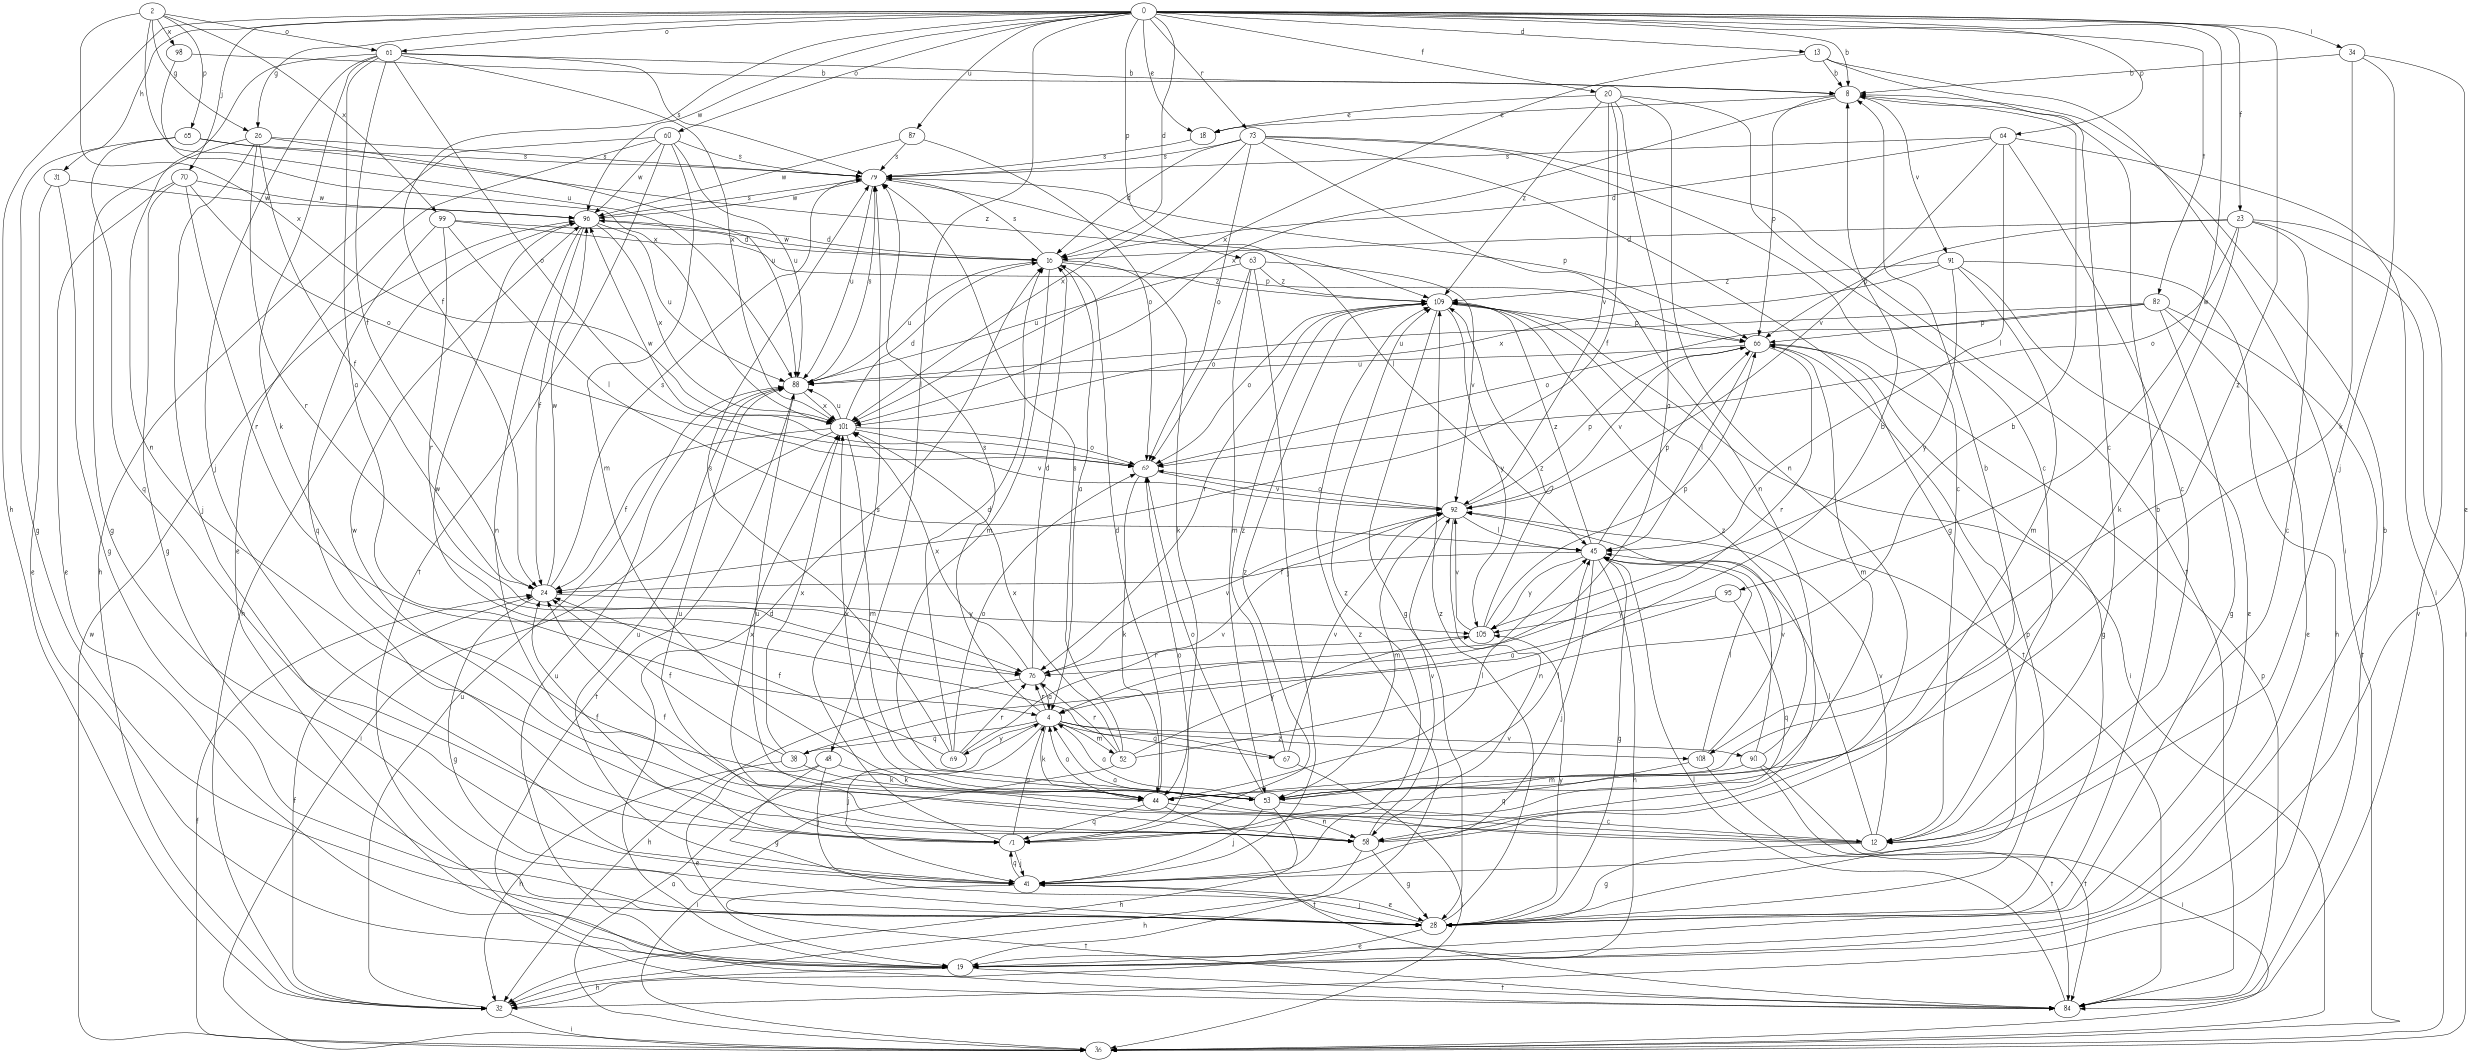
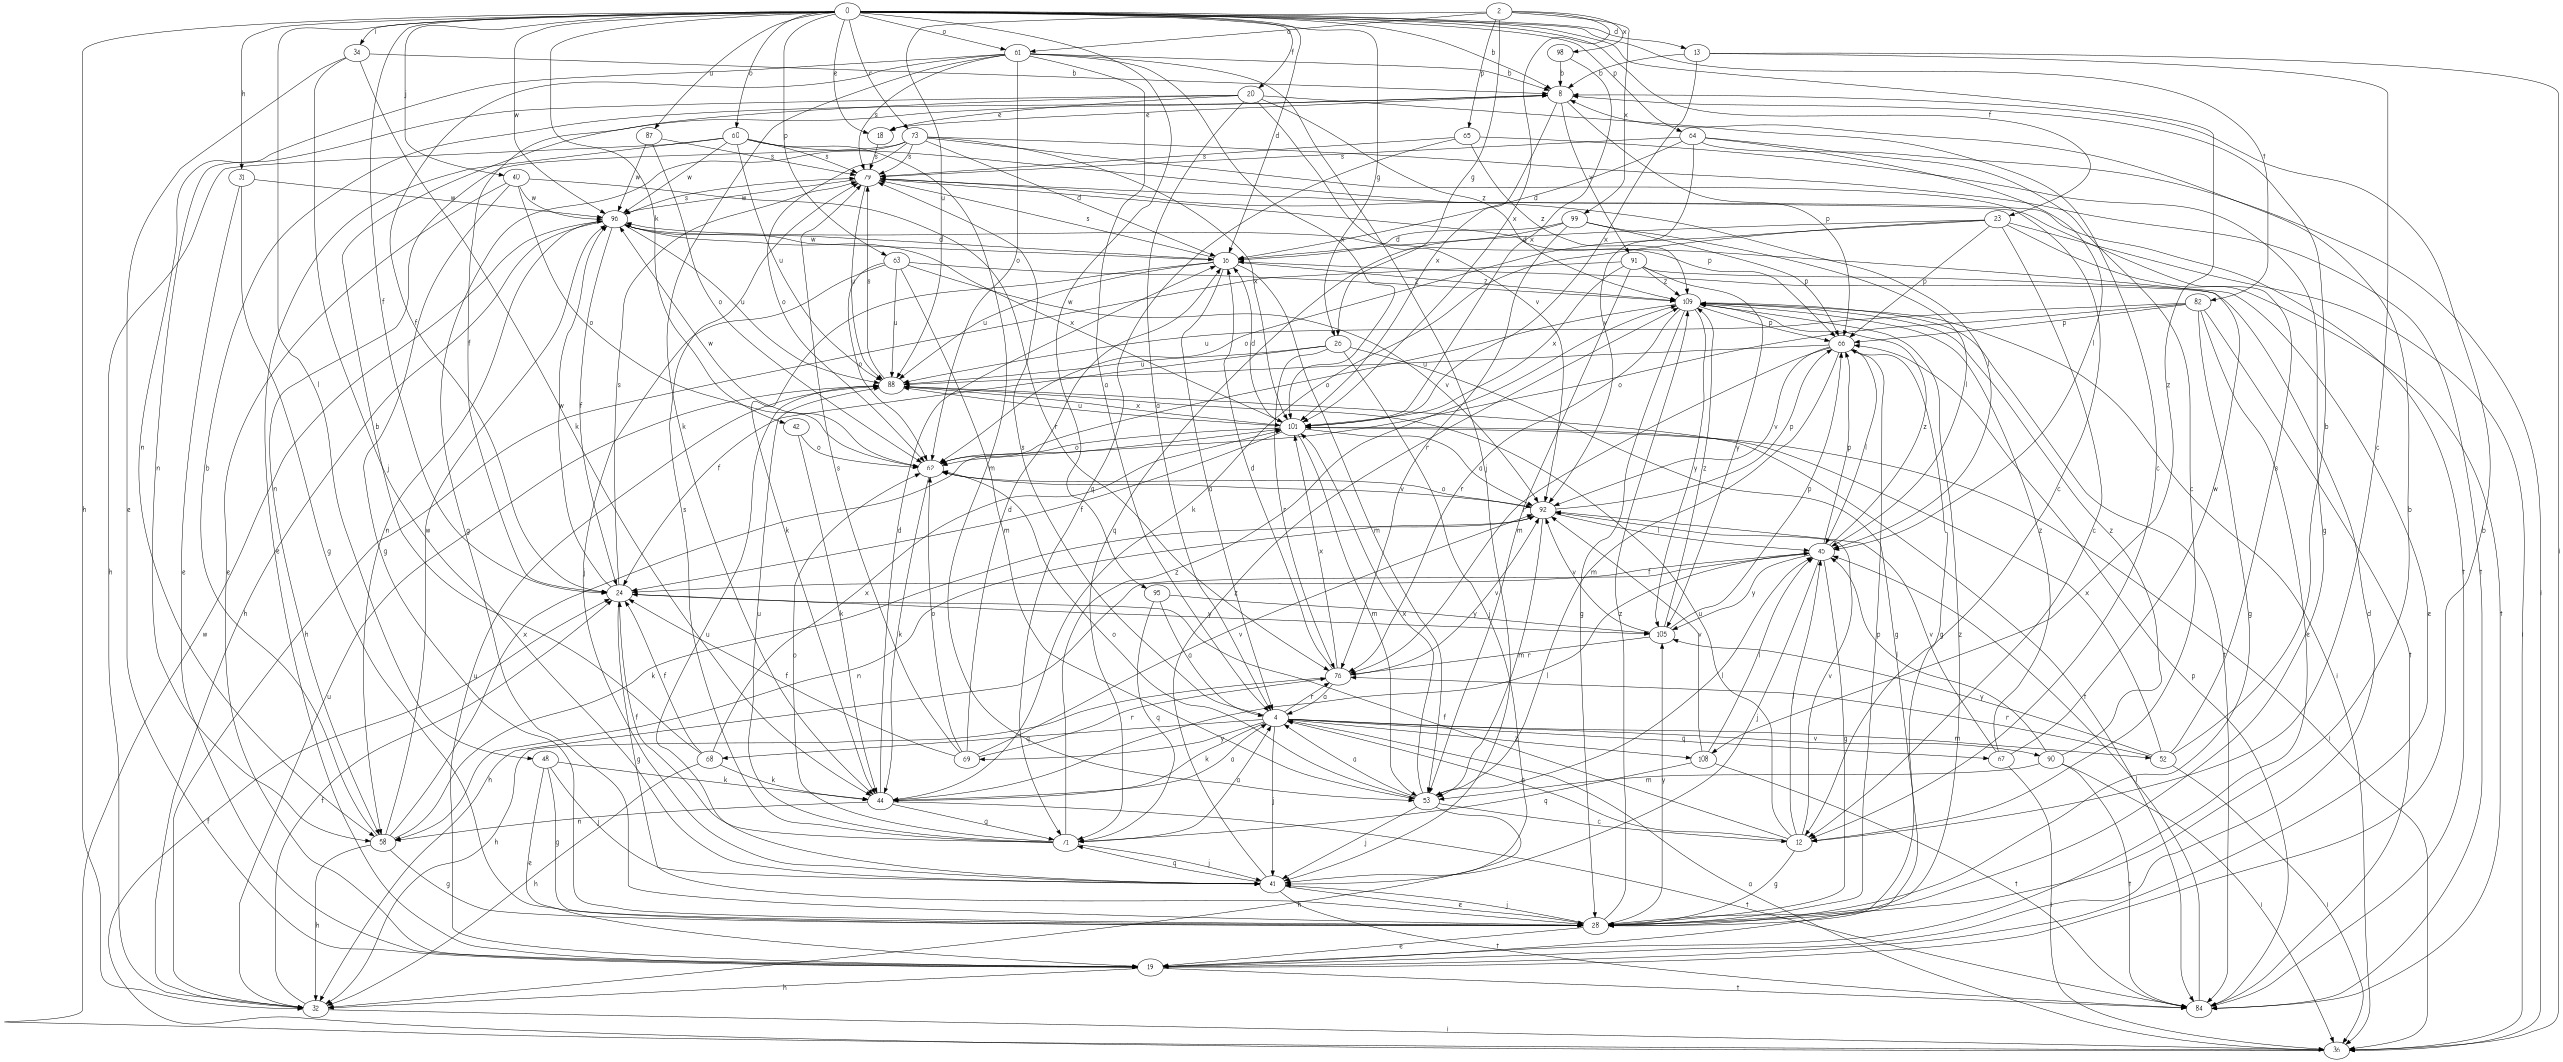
(564, 157) -> none
(184, 178) -> (516, 178)
none -> (796, 427)
(1040, 469) -> (1481, 469)
(2419, 614) -> (2501, 614)
(1433, 677) -> (653, 677)
(794, 760) -> (710, 760)
